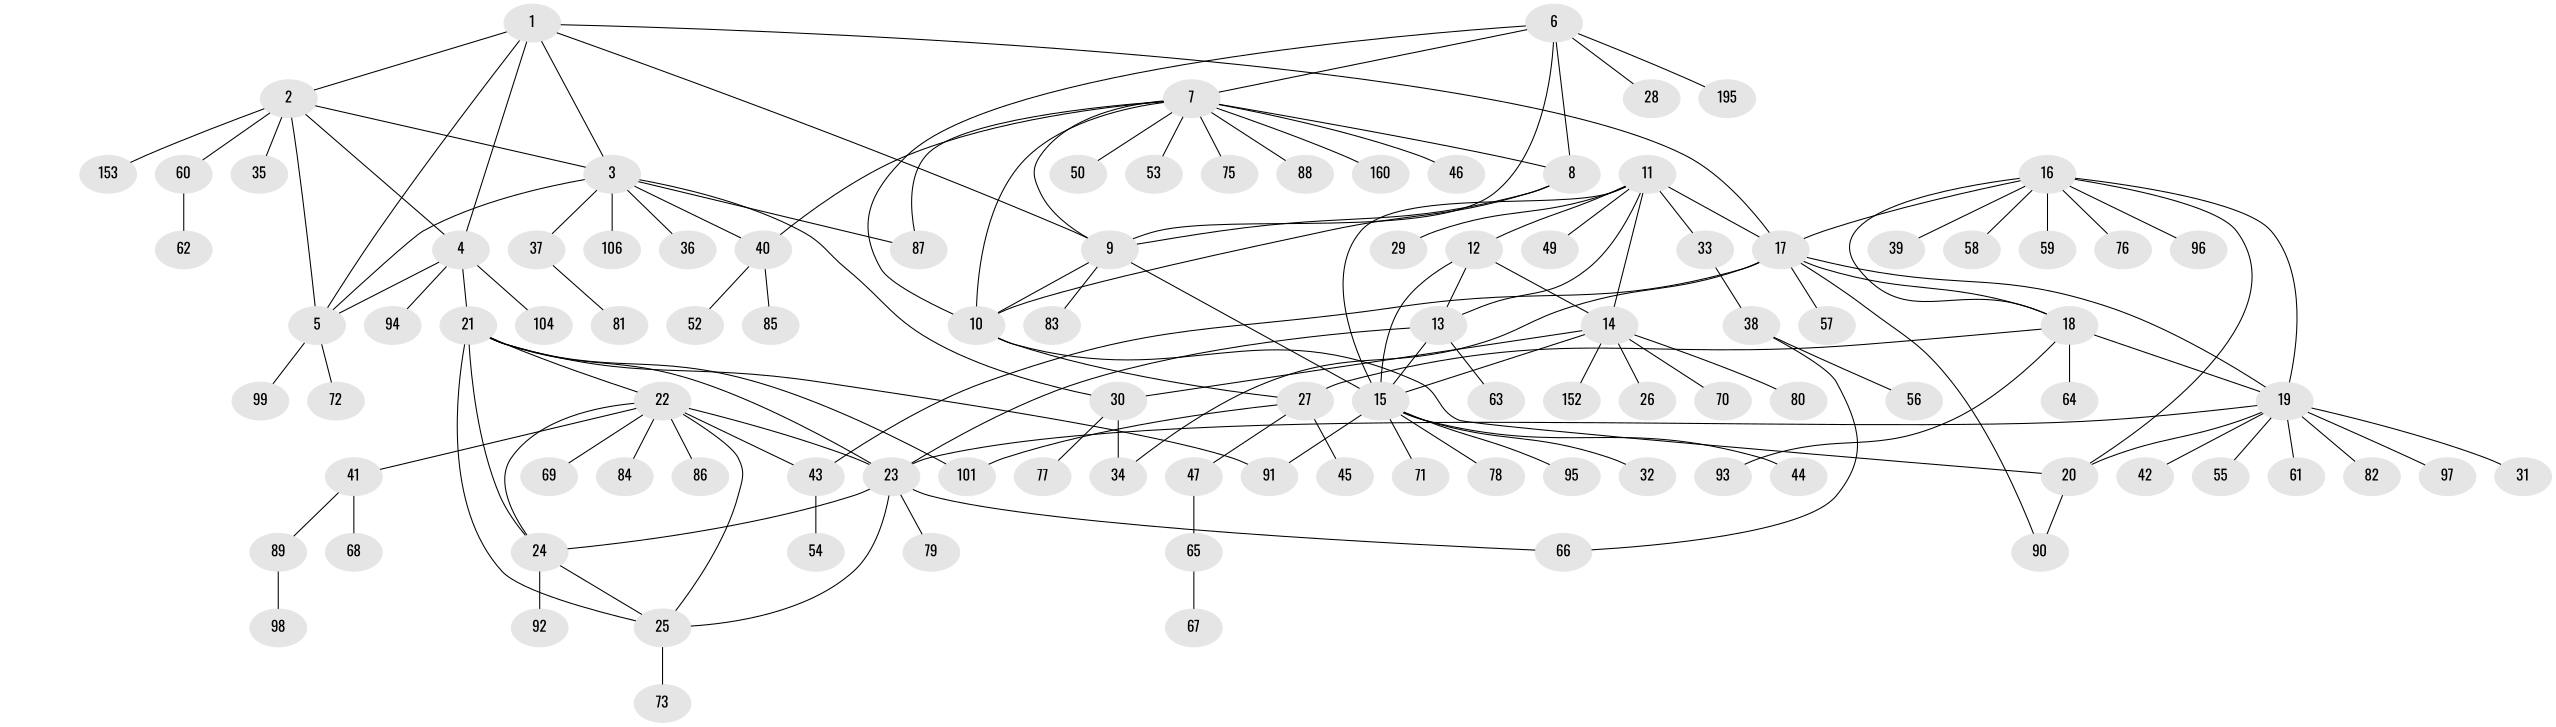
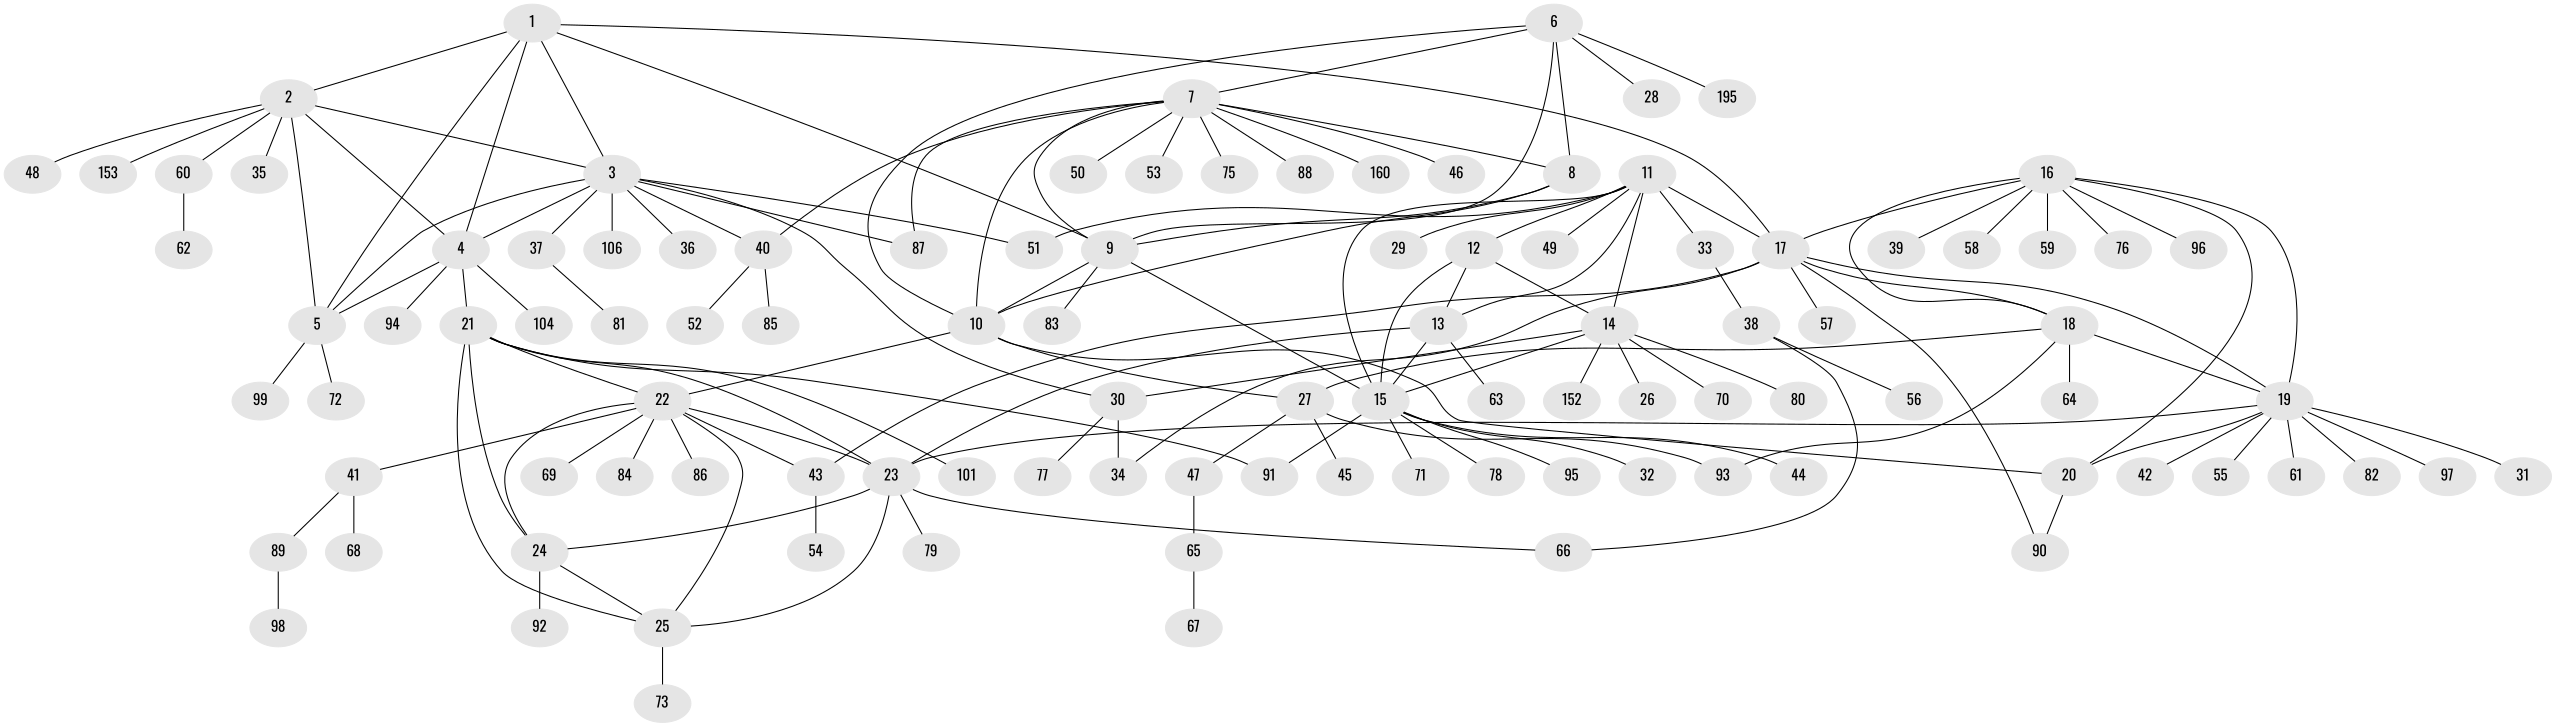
none -> (33, 174)
none -> (537, 212)
none -> (1034, 250)
none -> (820, 363)
(1138, 425) -> (1457, 438)
